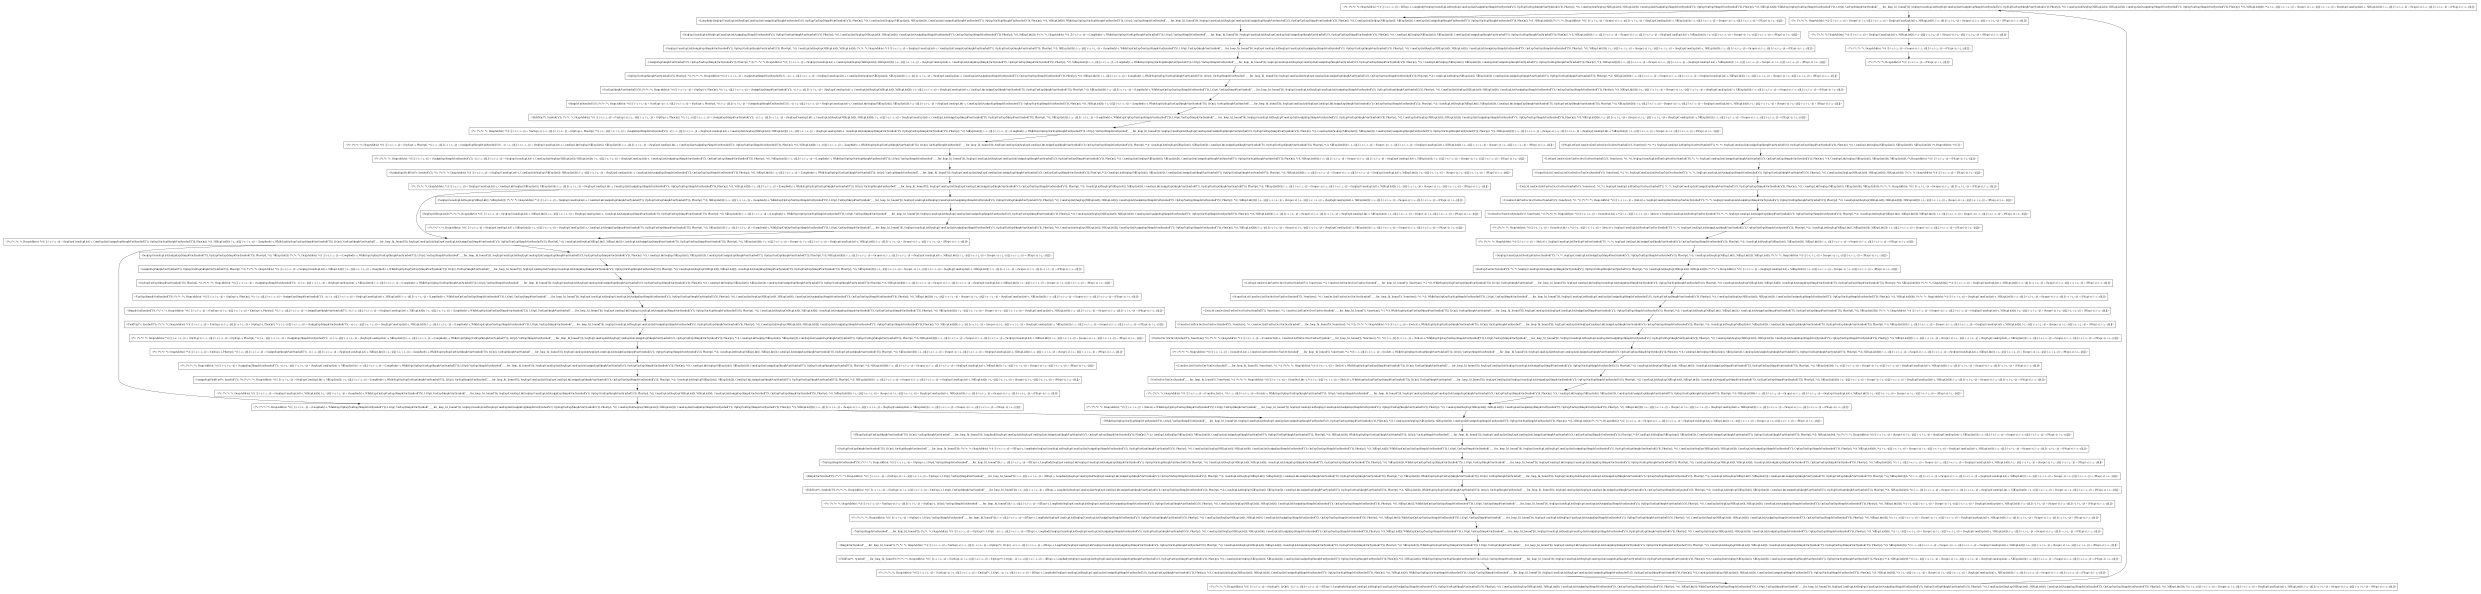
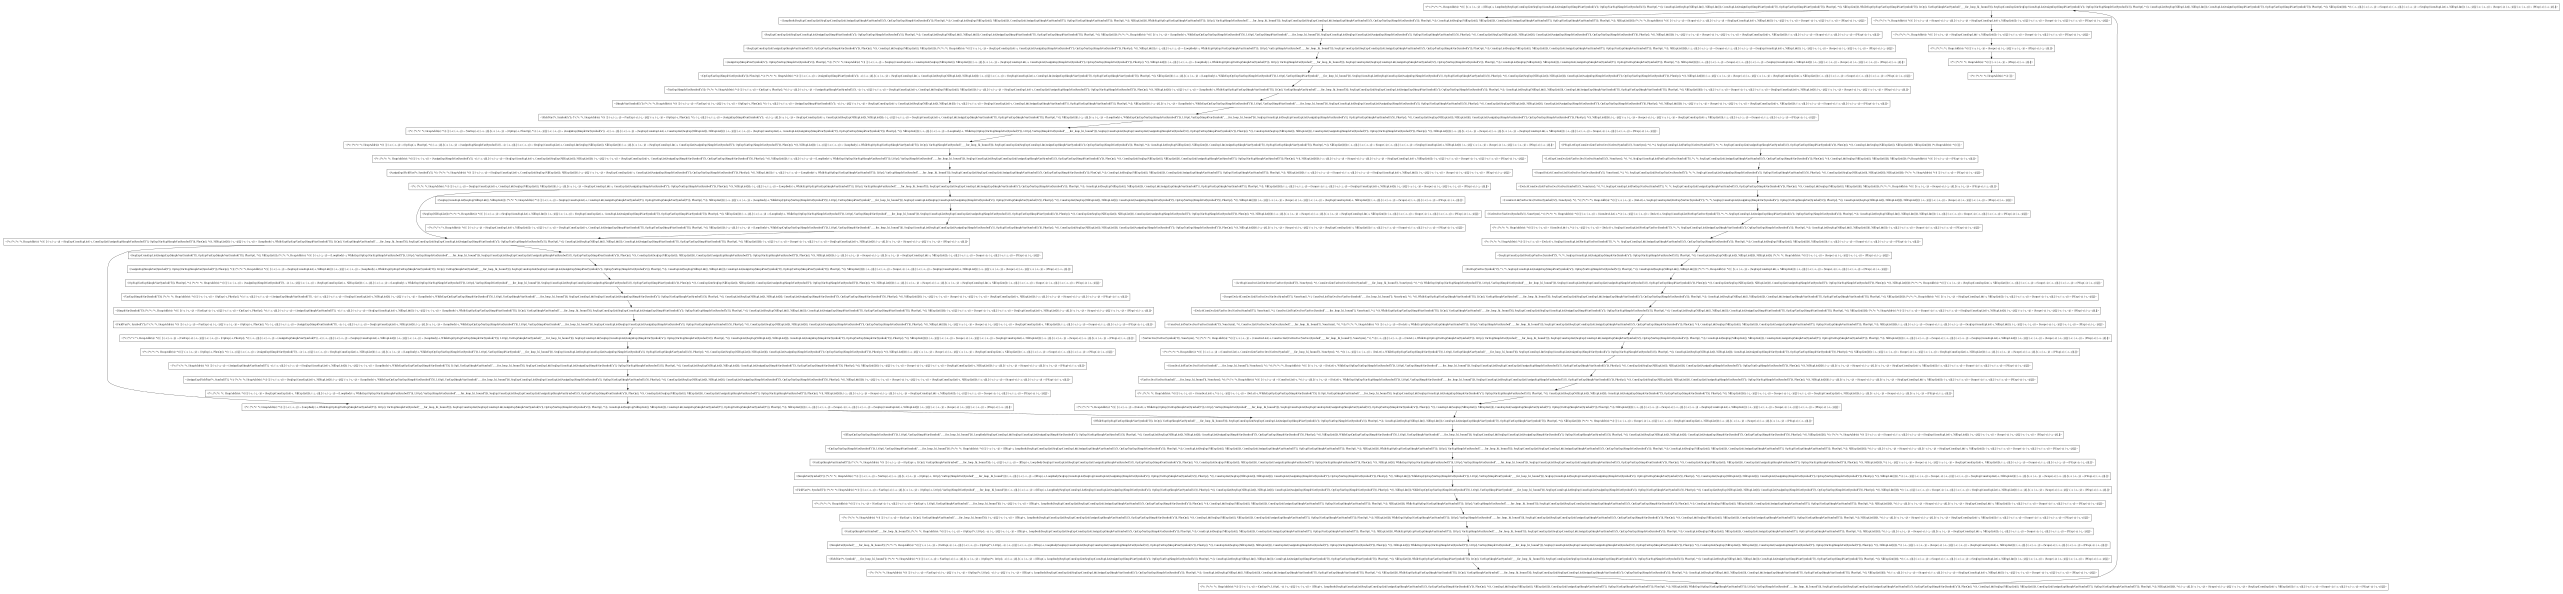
none -> (1992, 76)
